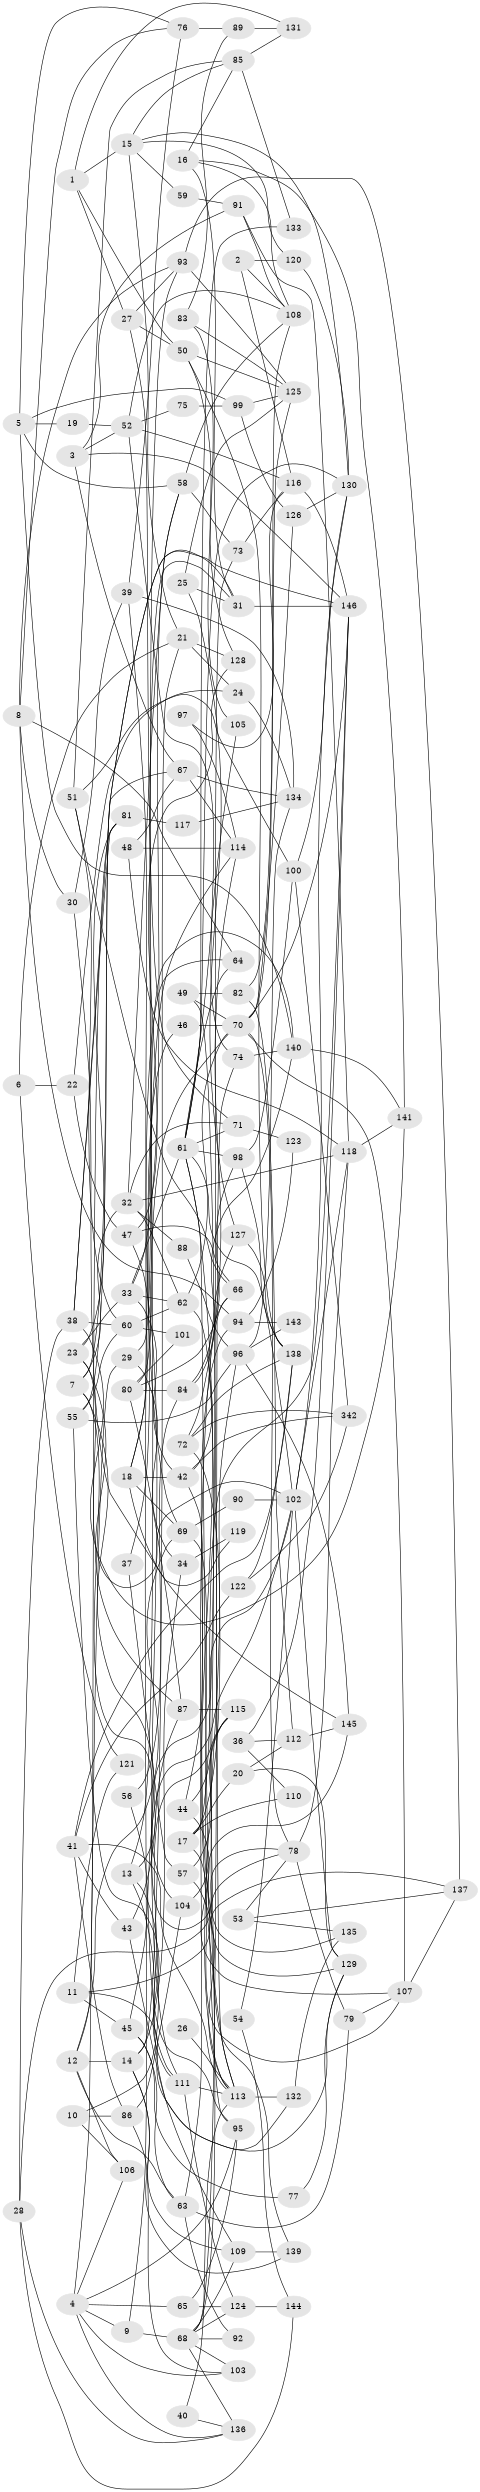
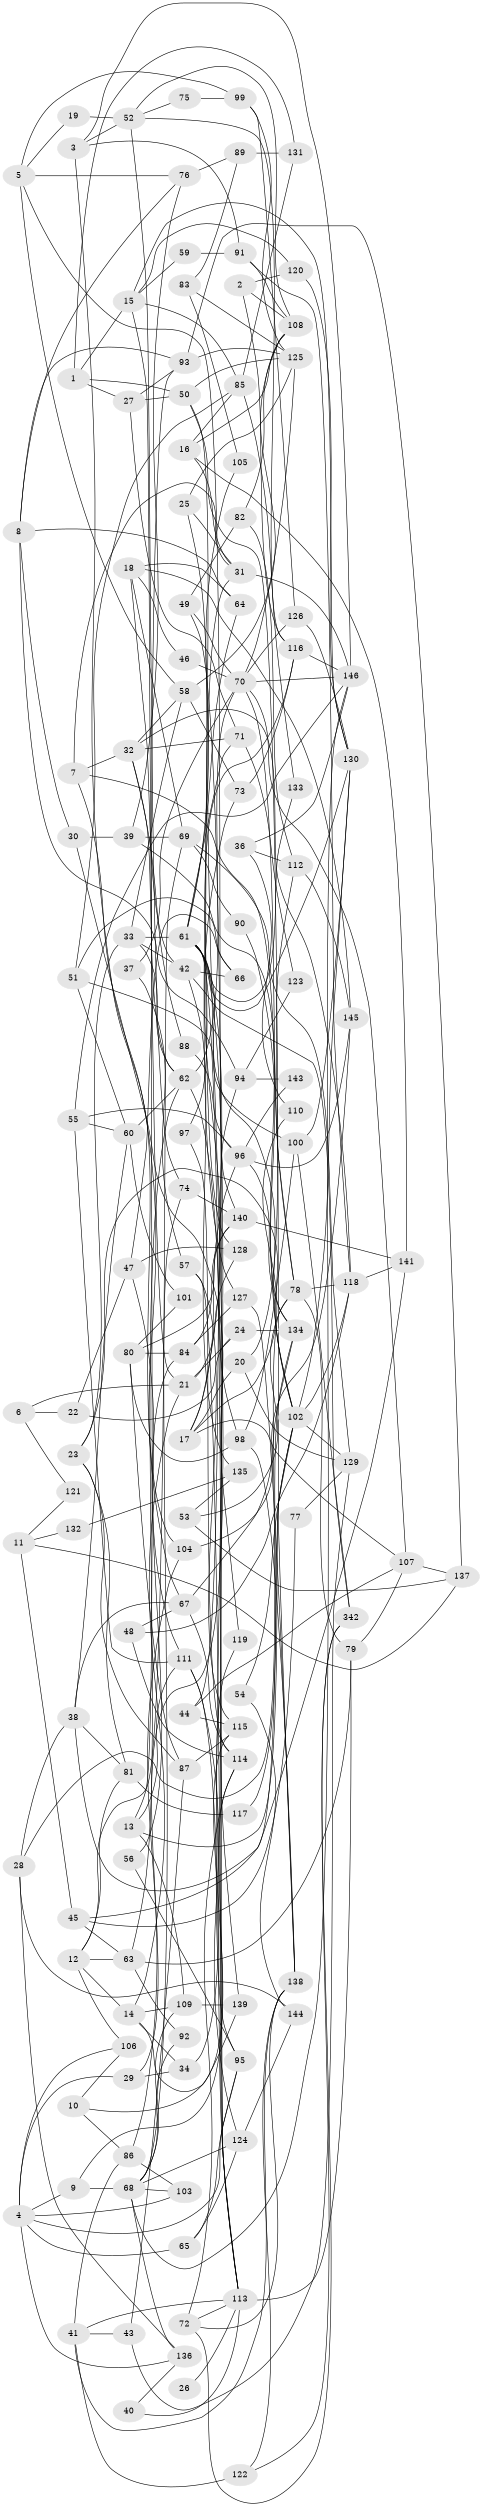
(202, 1972) -> (151, 1518)
(266, 2097) -> (346, 2002)
